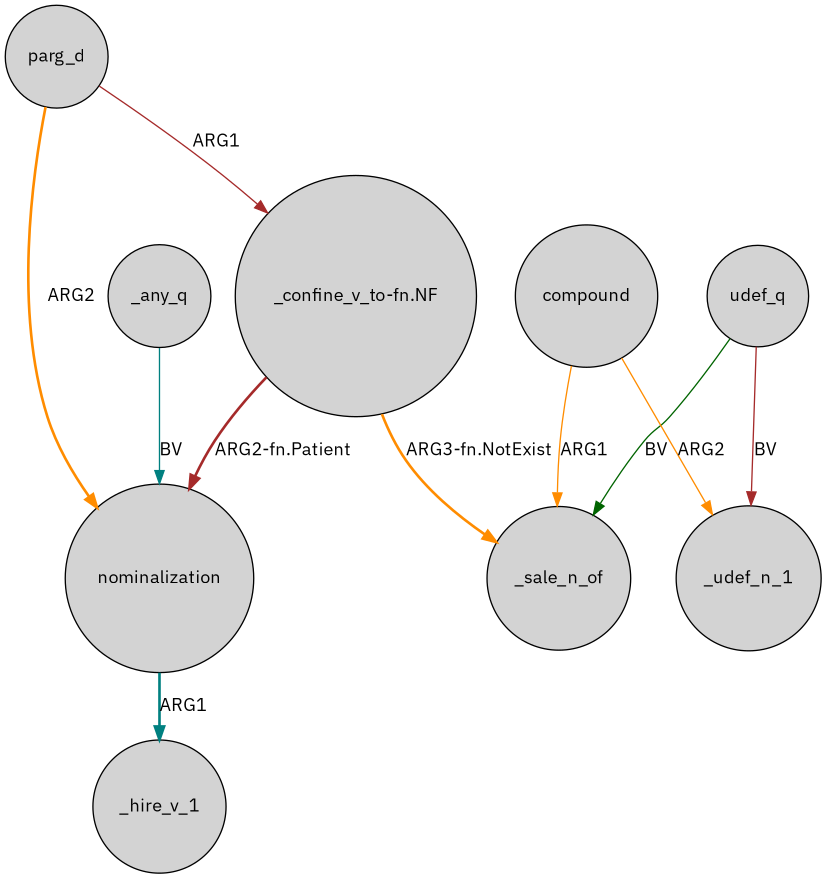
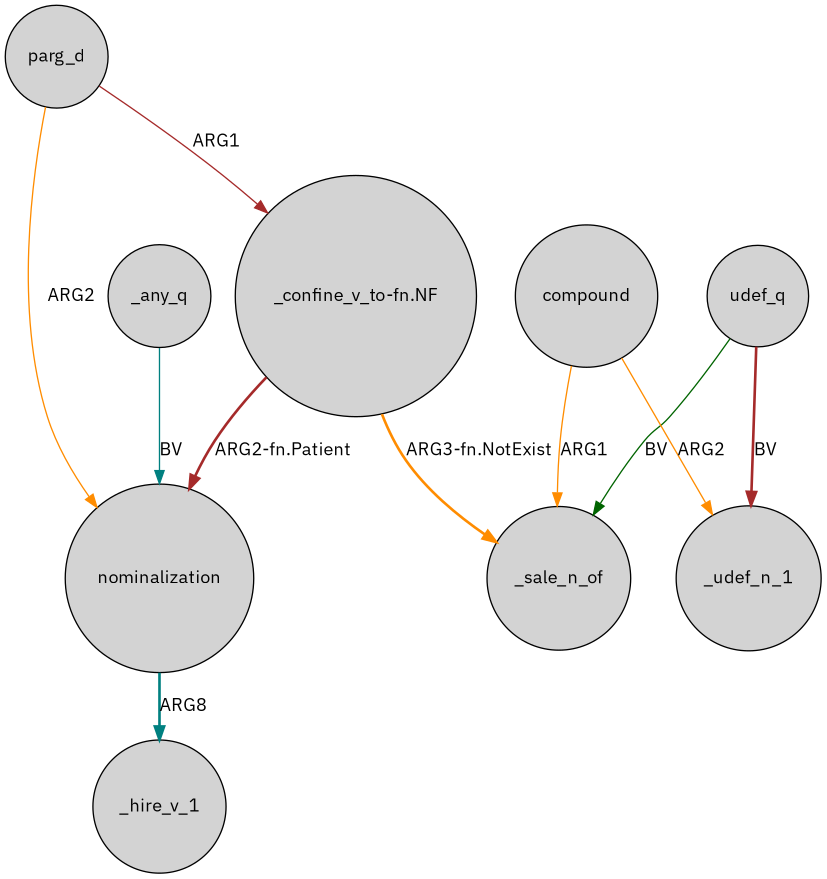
(29, 307) -> (29, 307)
(754, 419) -> (754, 419)
(184, 706) -> (184, 706)
